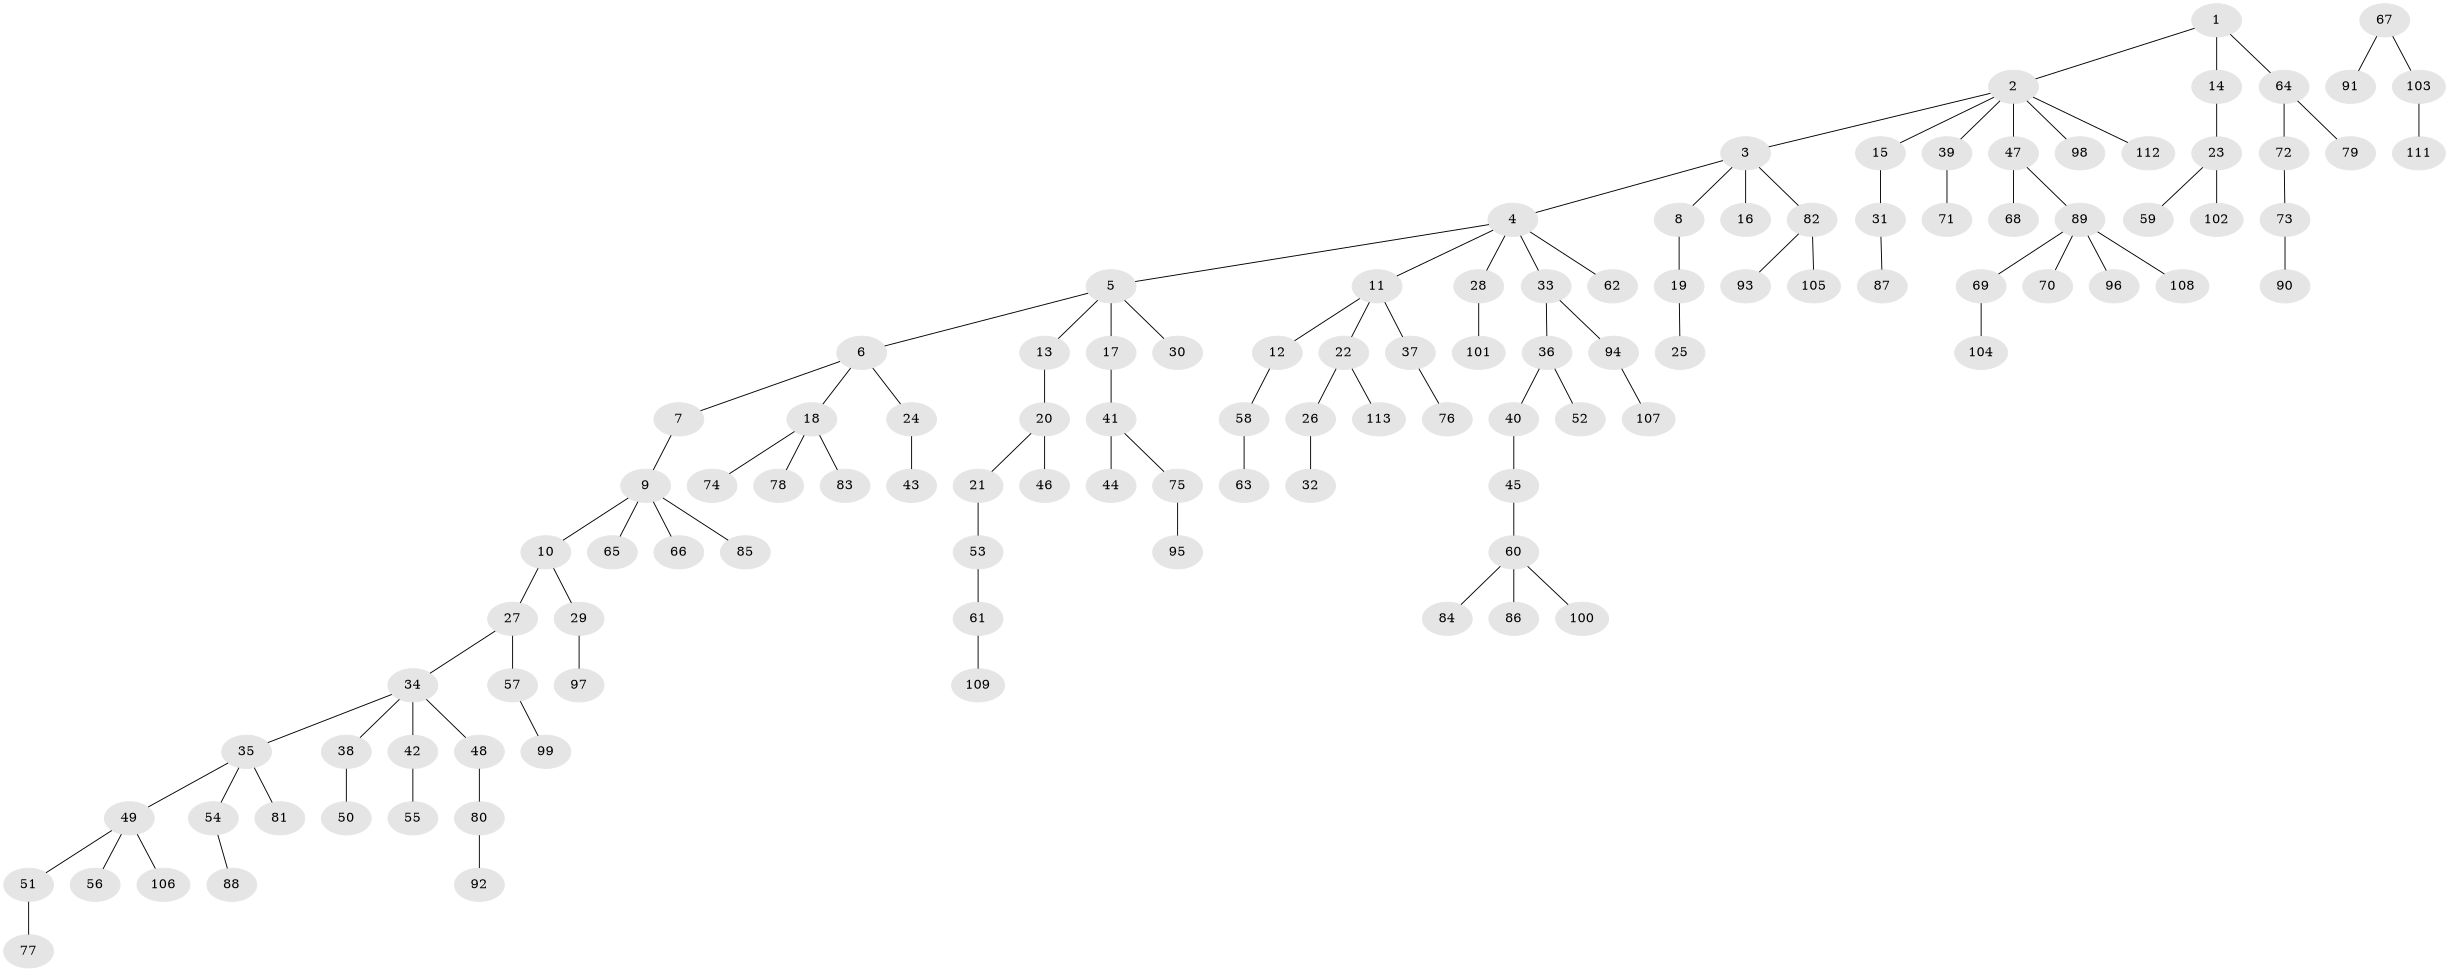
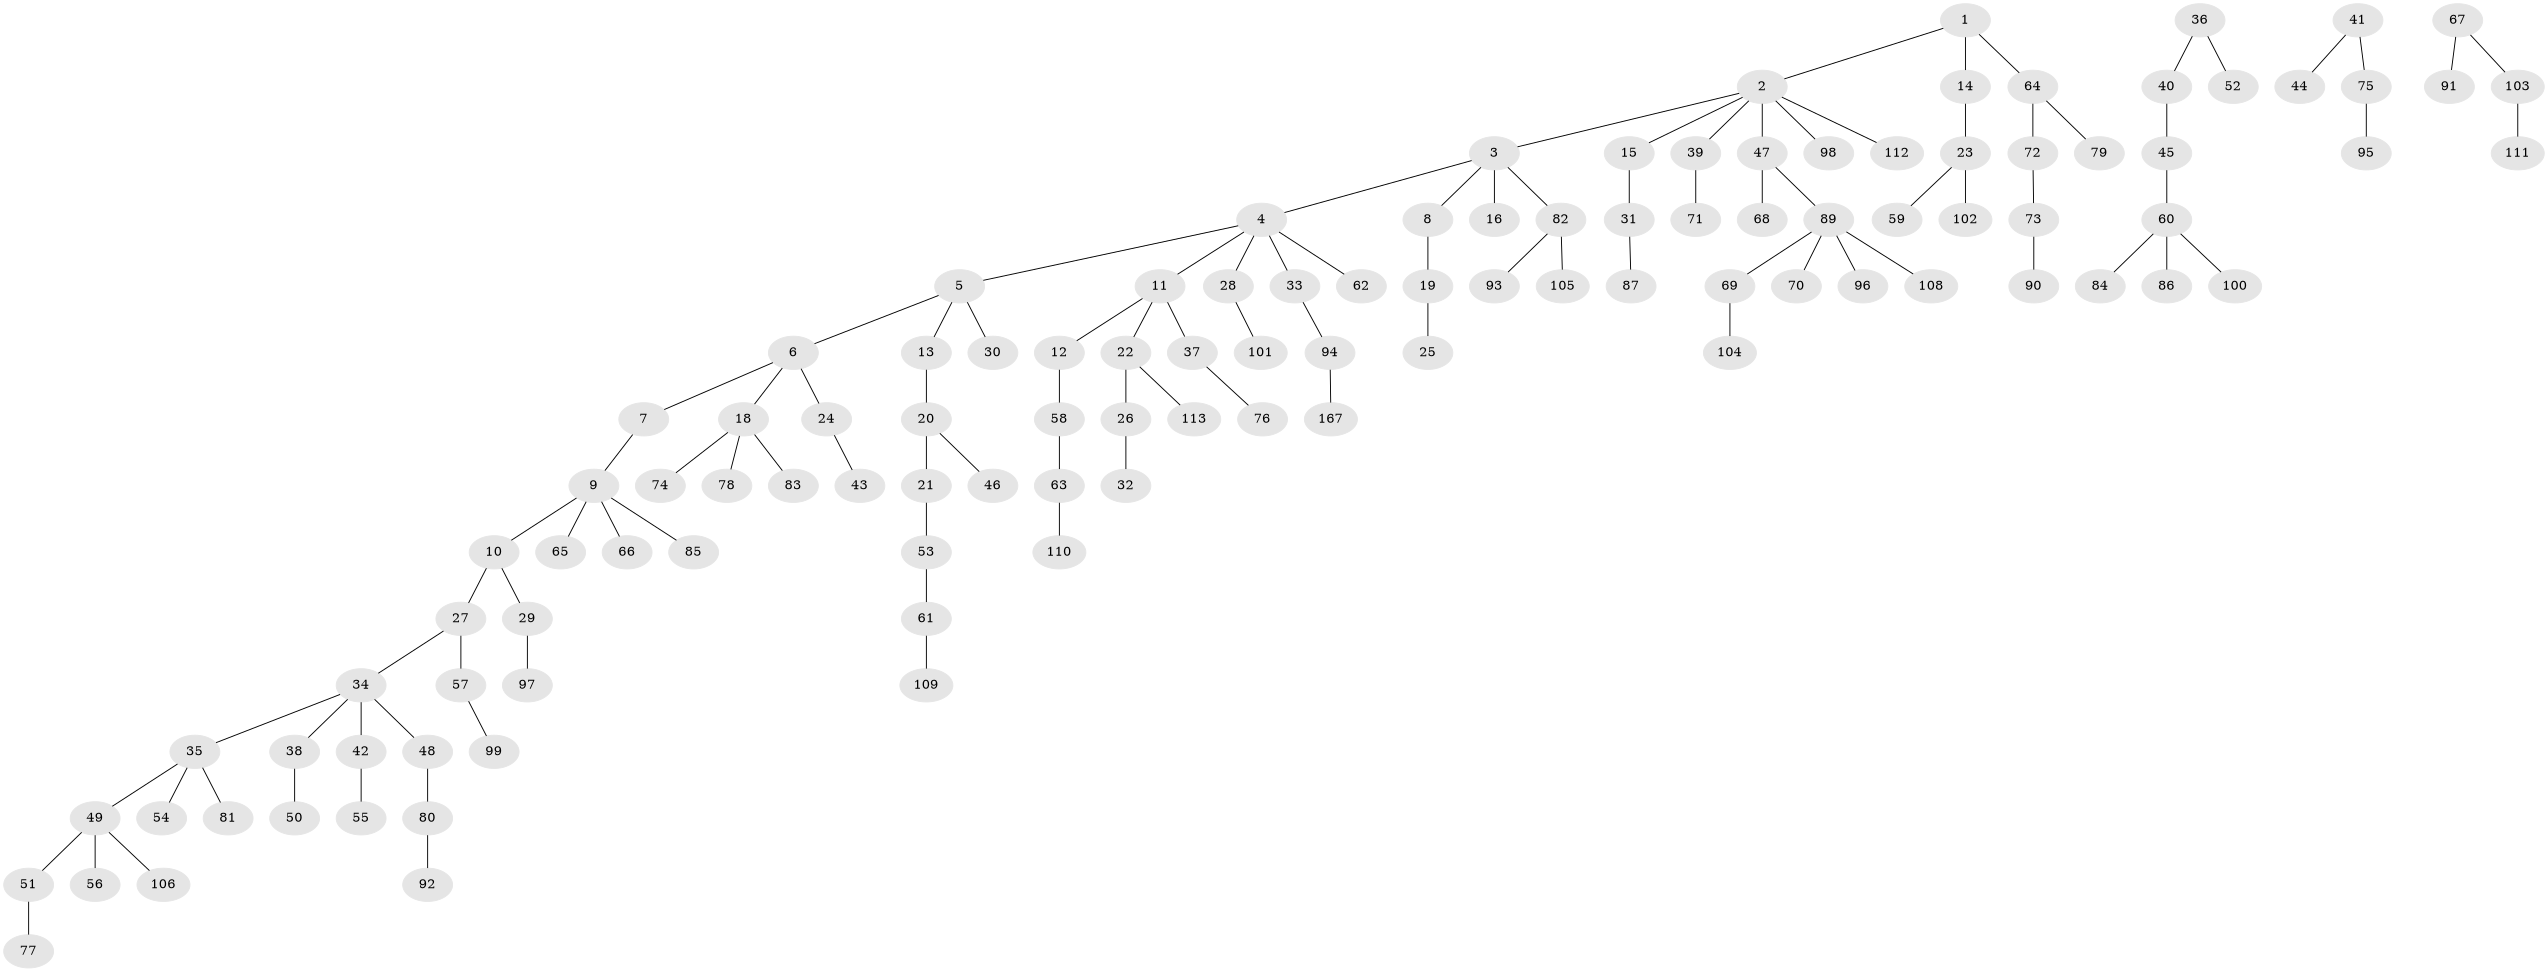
(1547, 320) -> none
(1111, 353) -> none
(1649, 419) -> (1331, 419)
none -> (1059, 552)
(232, 885) -> none
